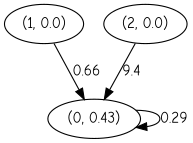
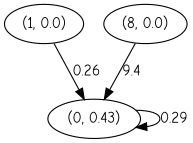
(145, 24) -> (145, 24)
(87, 71) -> (87, 71)
